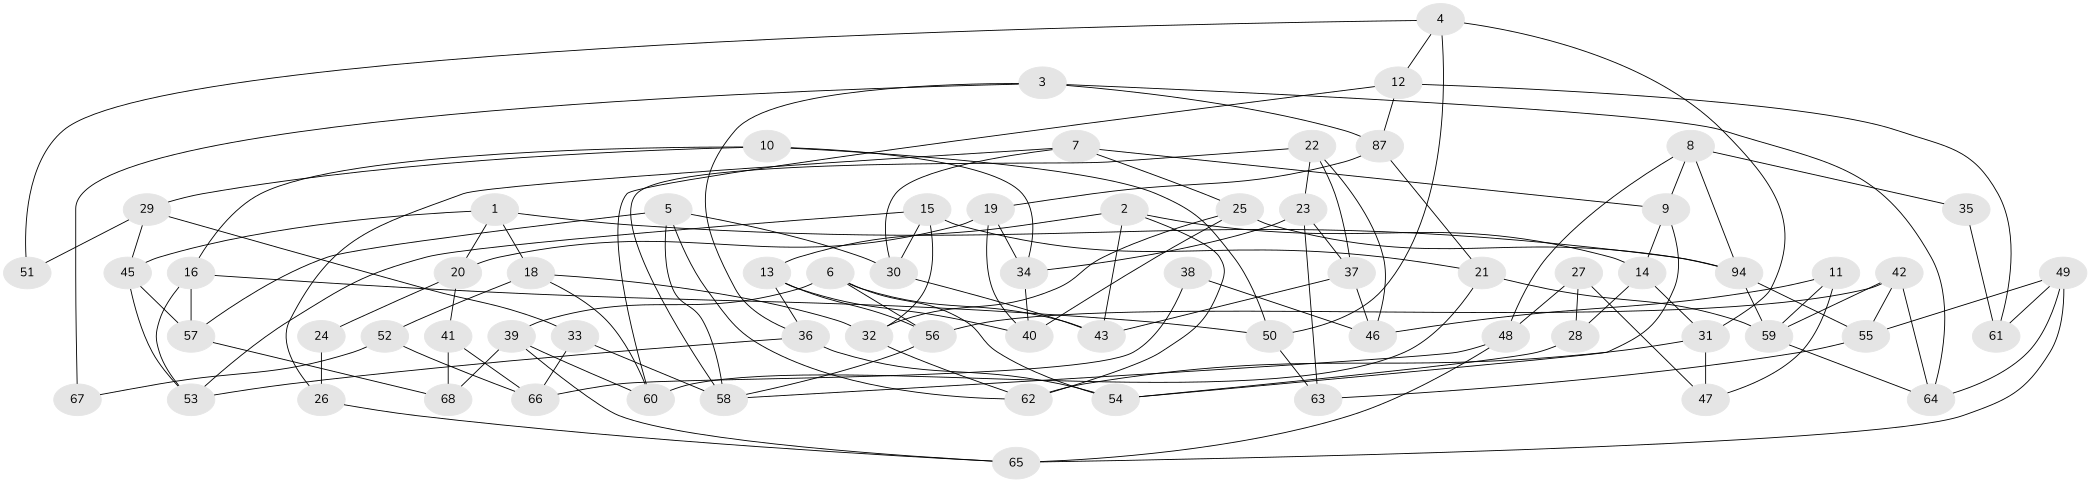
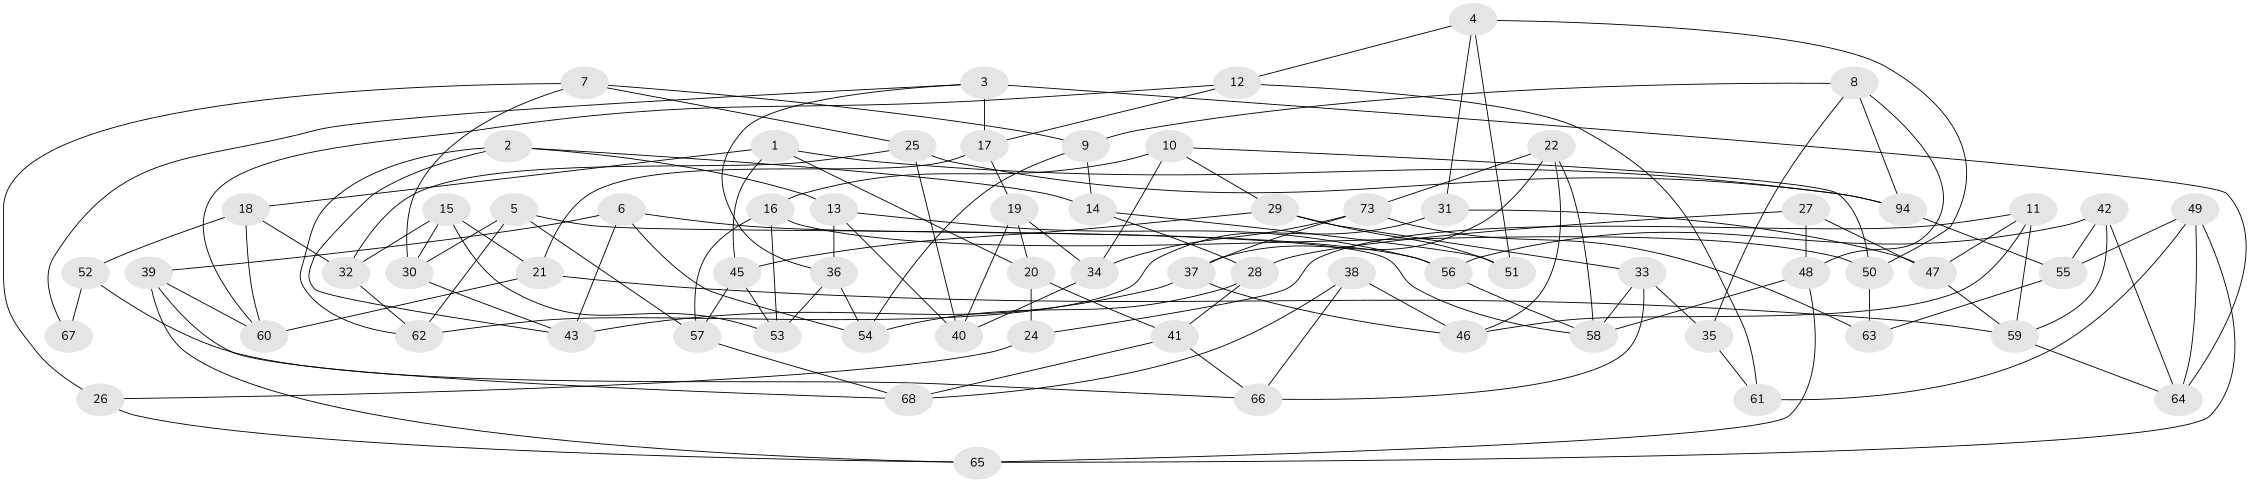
(1380, 146) -> (984, 146)
(1303, 210) -> (1368, 210)
none -> (1645, 226)
(1664, 295) -> (1249, 227)
(1751, 299) -> (1978, 308)
none -> (1672, 301)
none -> (1203, 313)
none -> (1143, 370)
